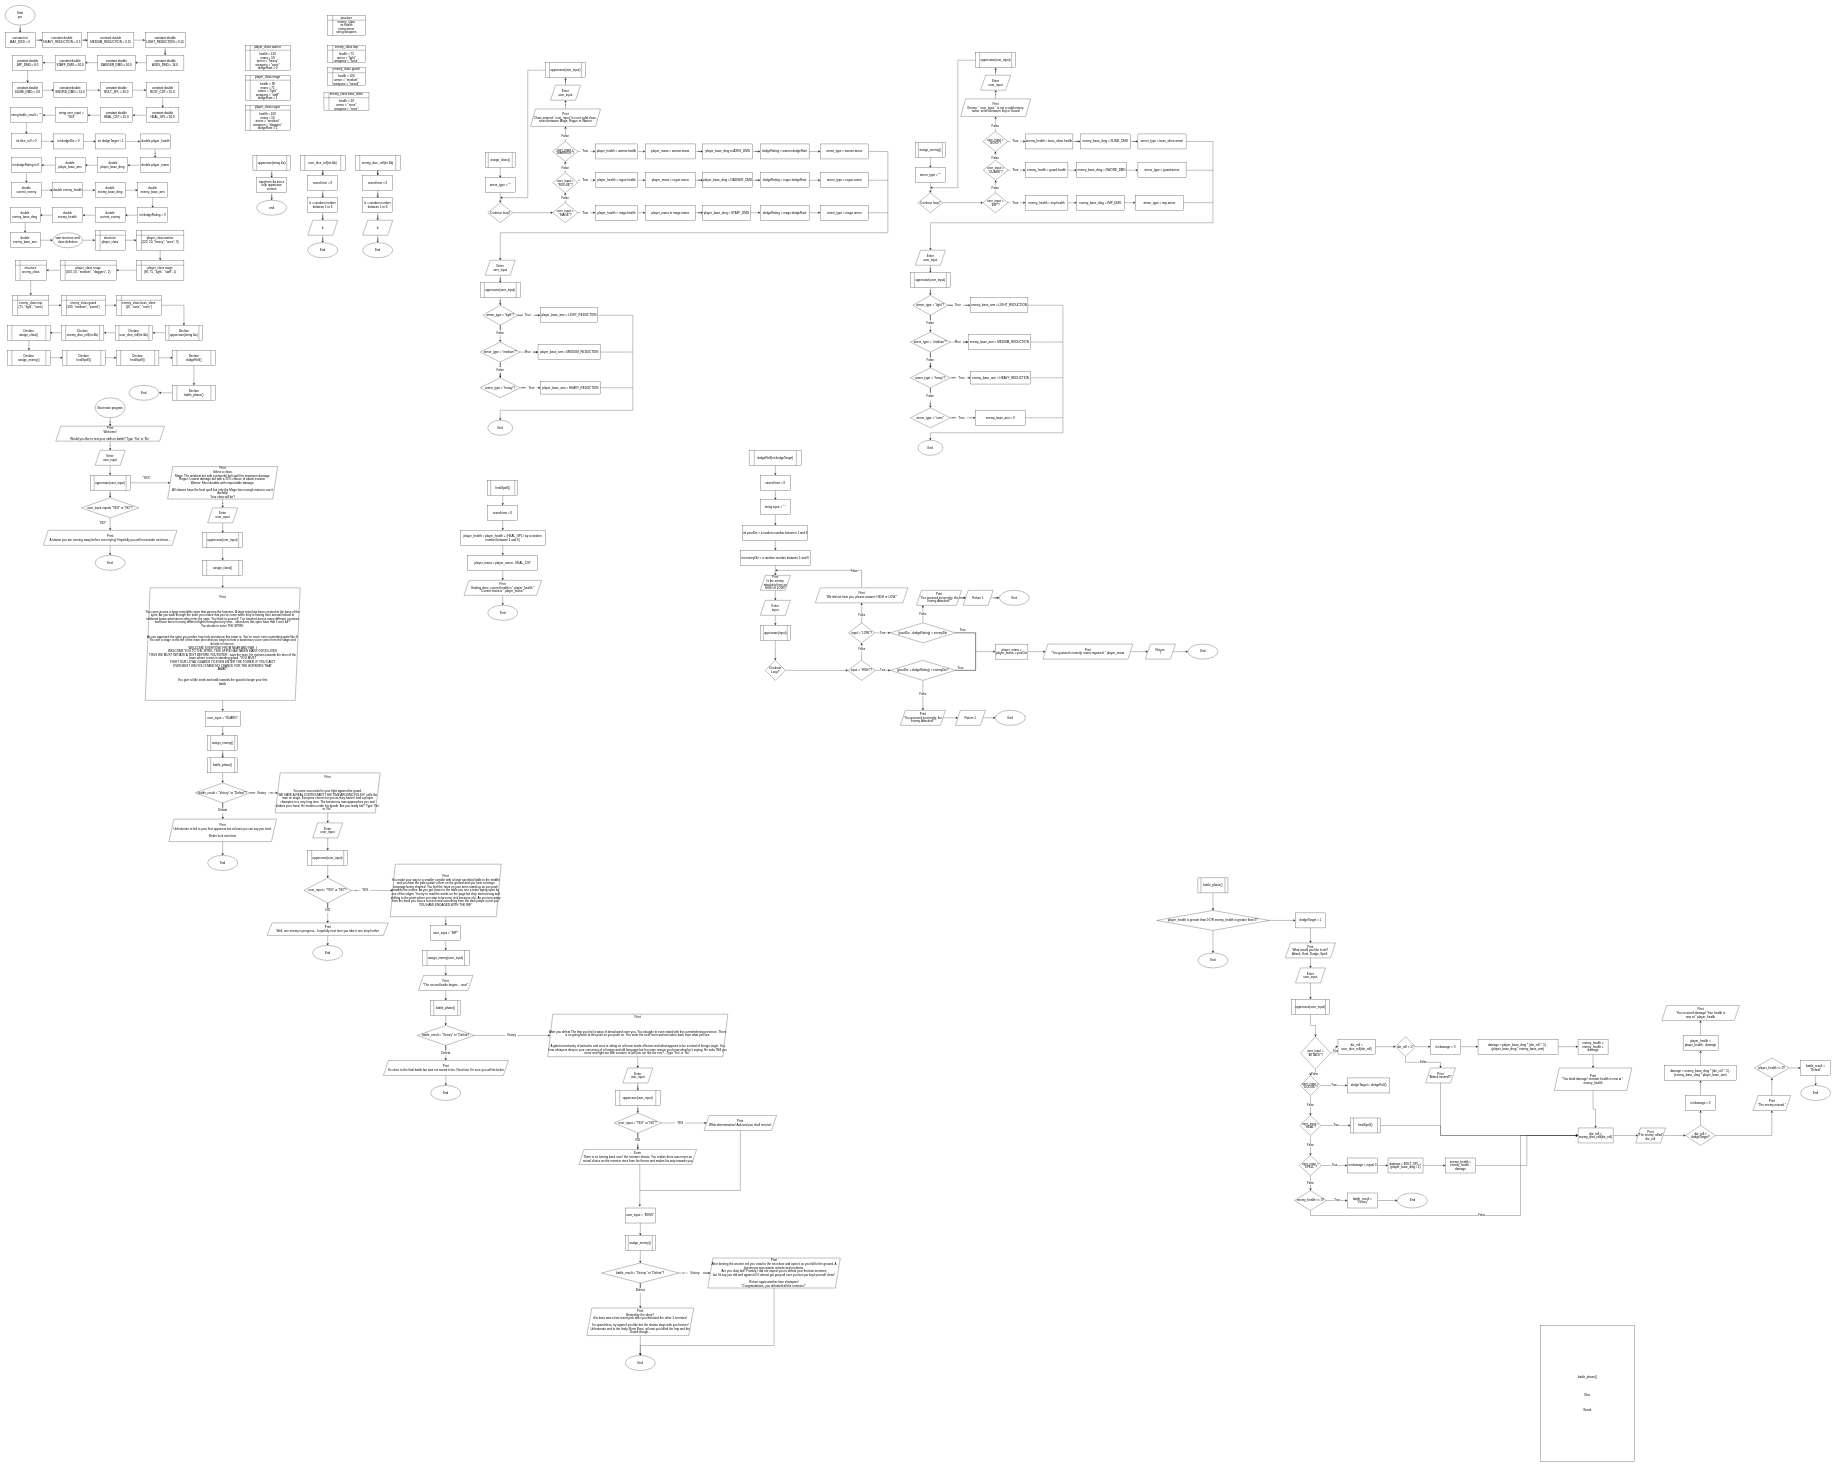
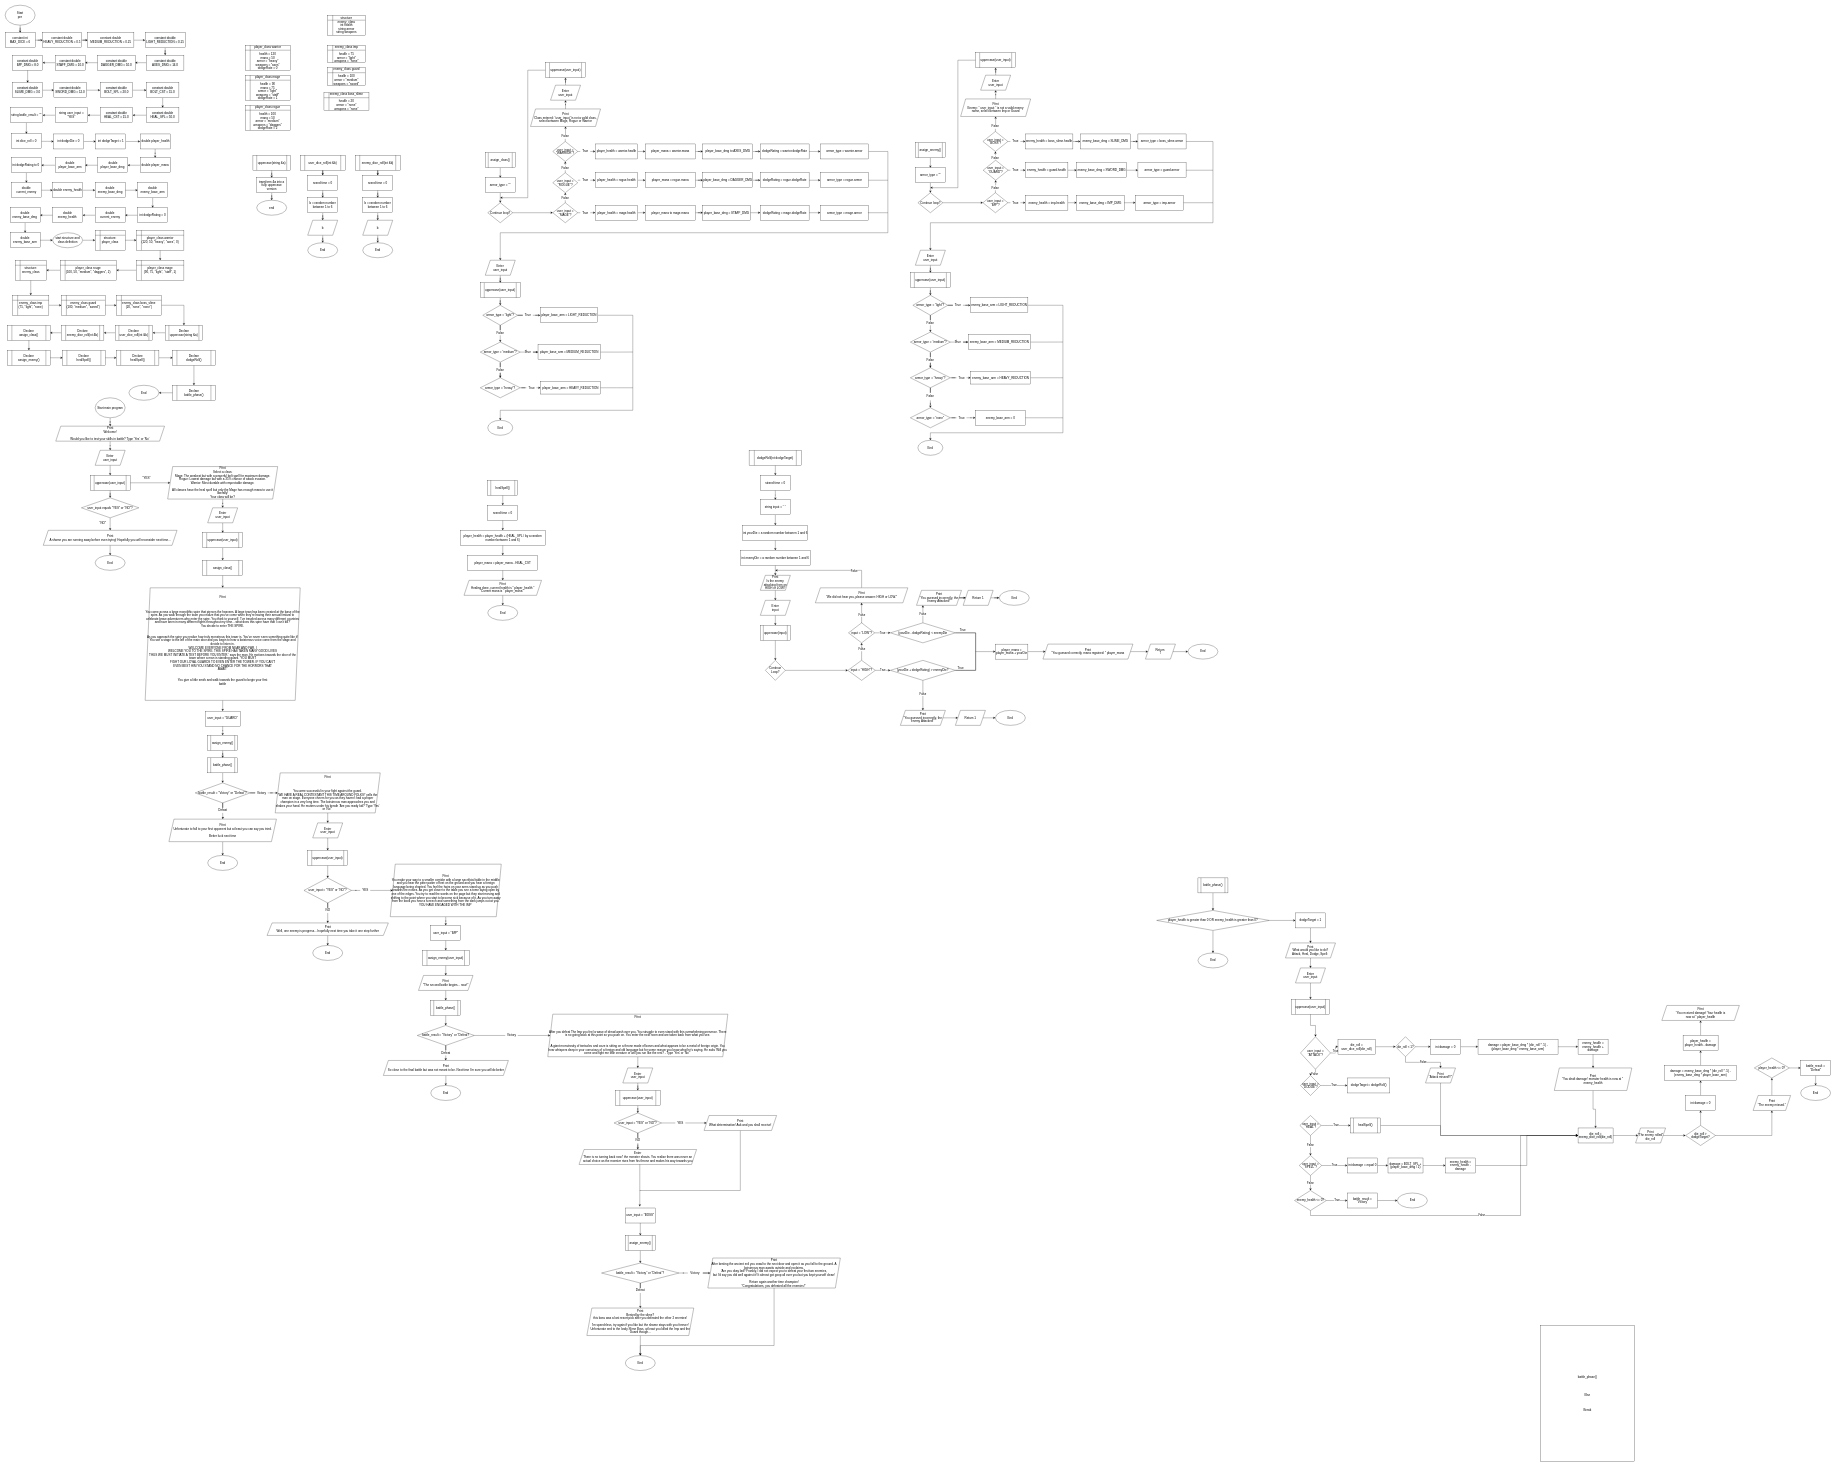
(1310, 1107) -> none
